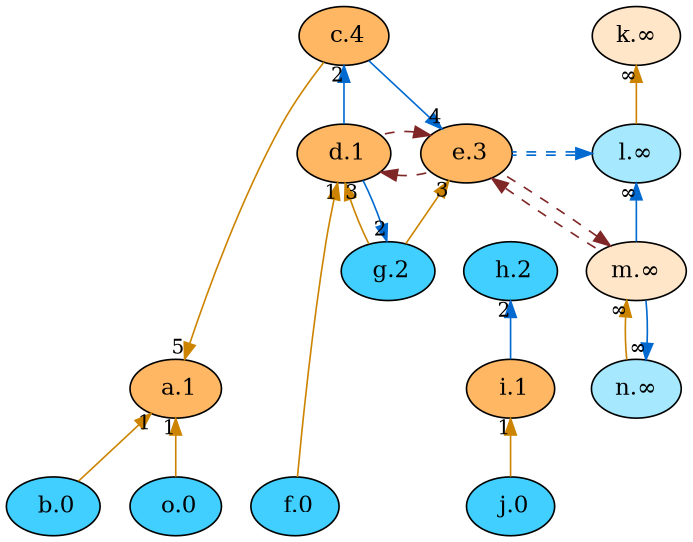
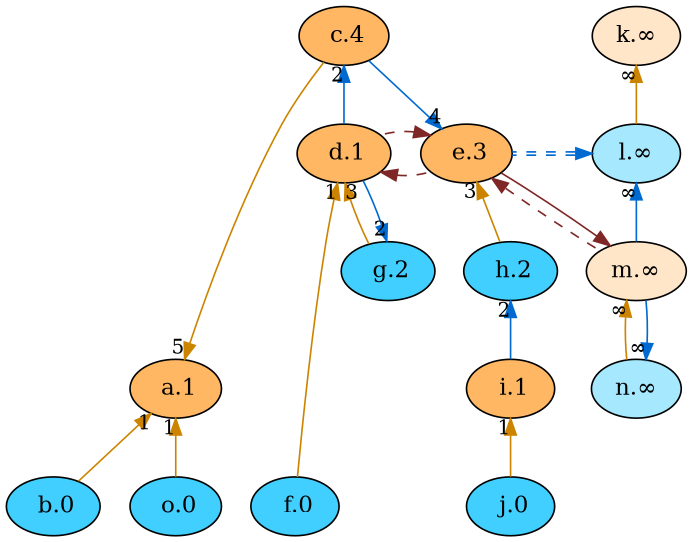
(550, 204) -> (550, 204)
(423, 219) -> (491, 220)
